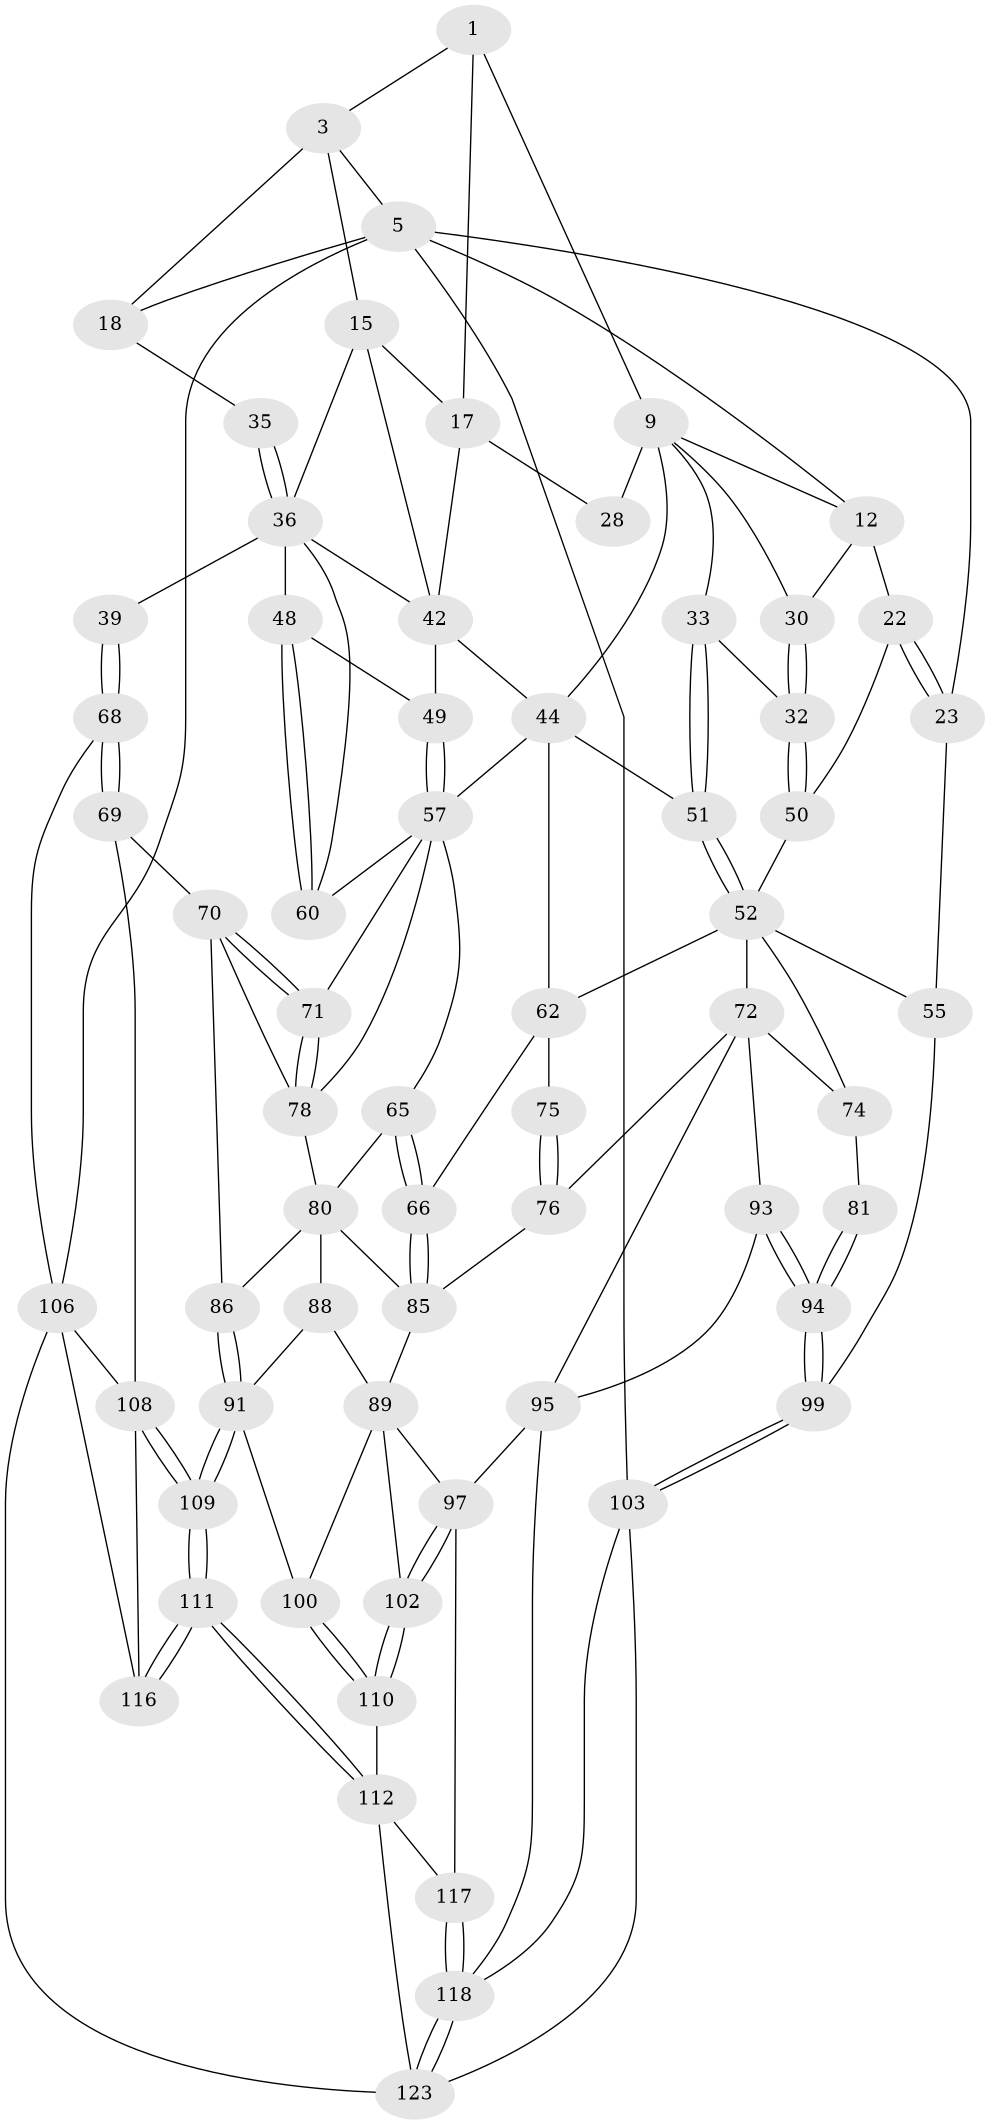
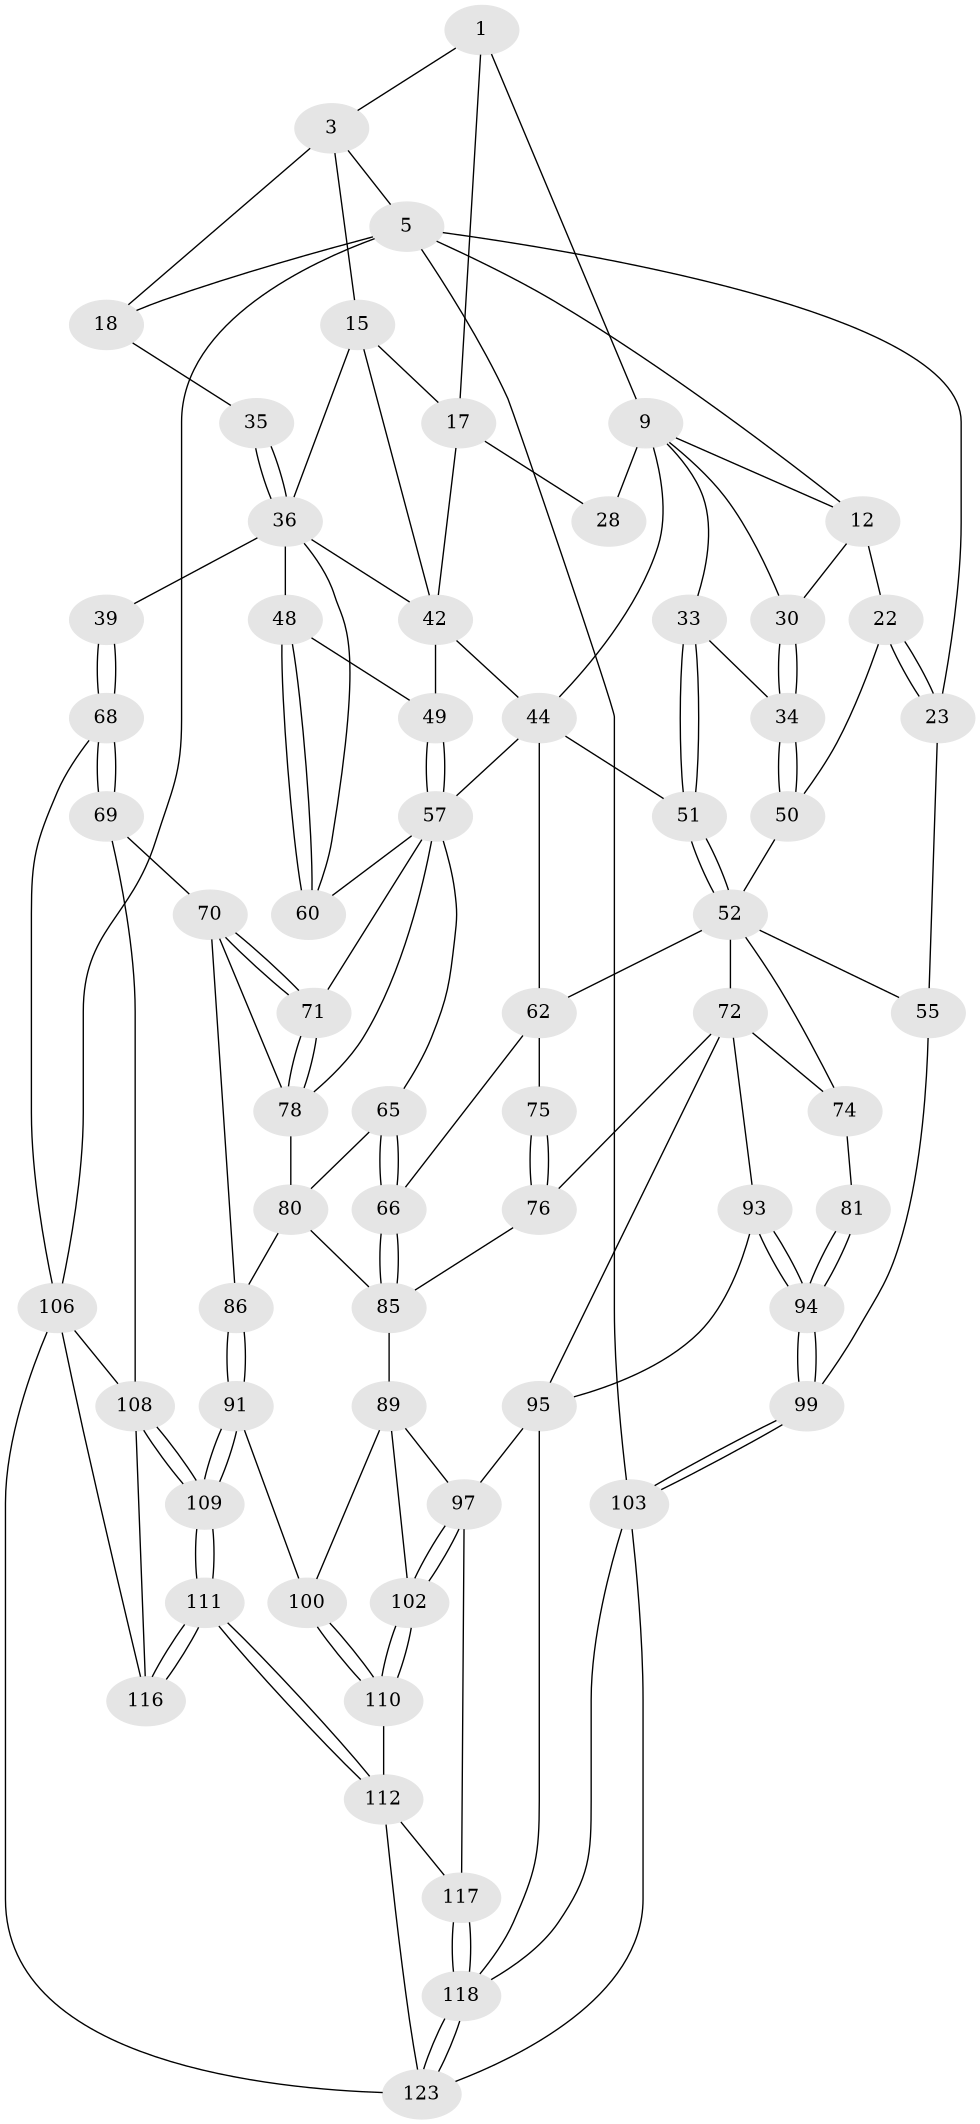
(797, 718) -> (788, 718)
(321, 1308) -> none
